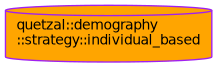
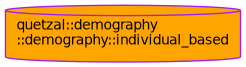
(109, 34) -> (123, 34)
